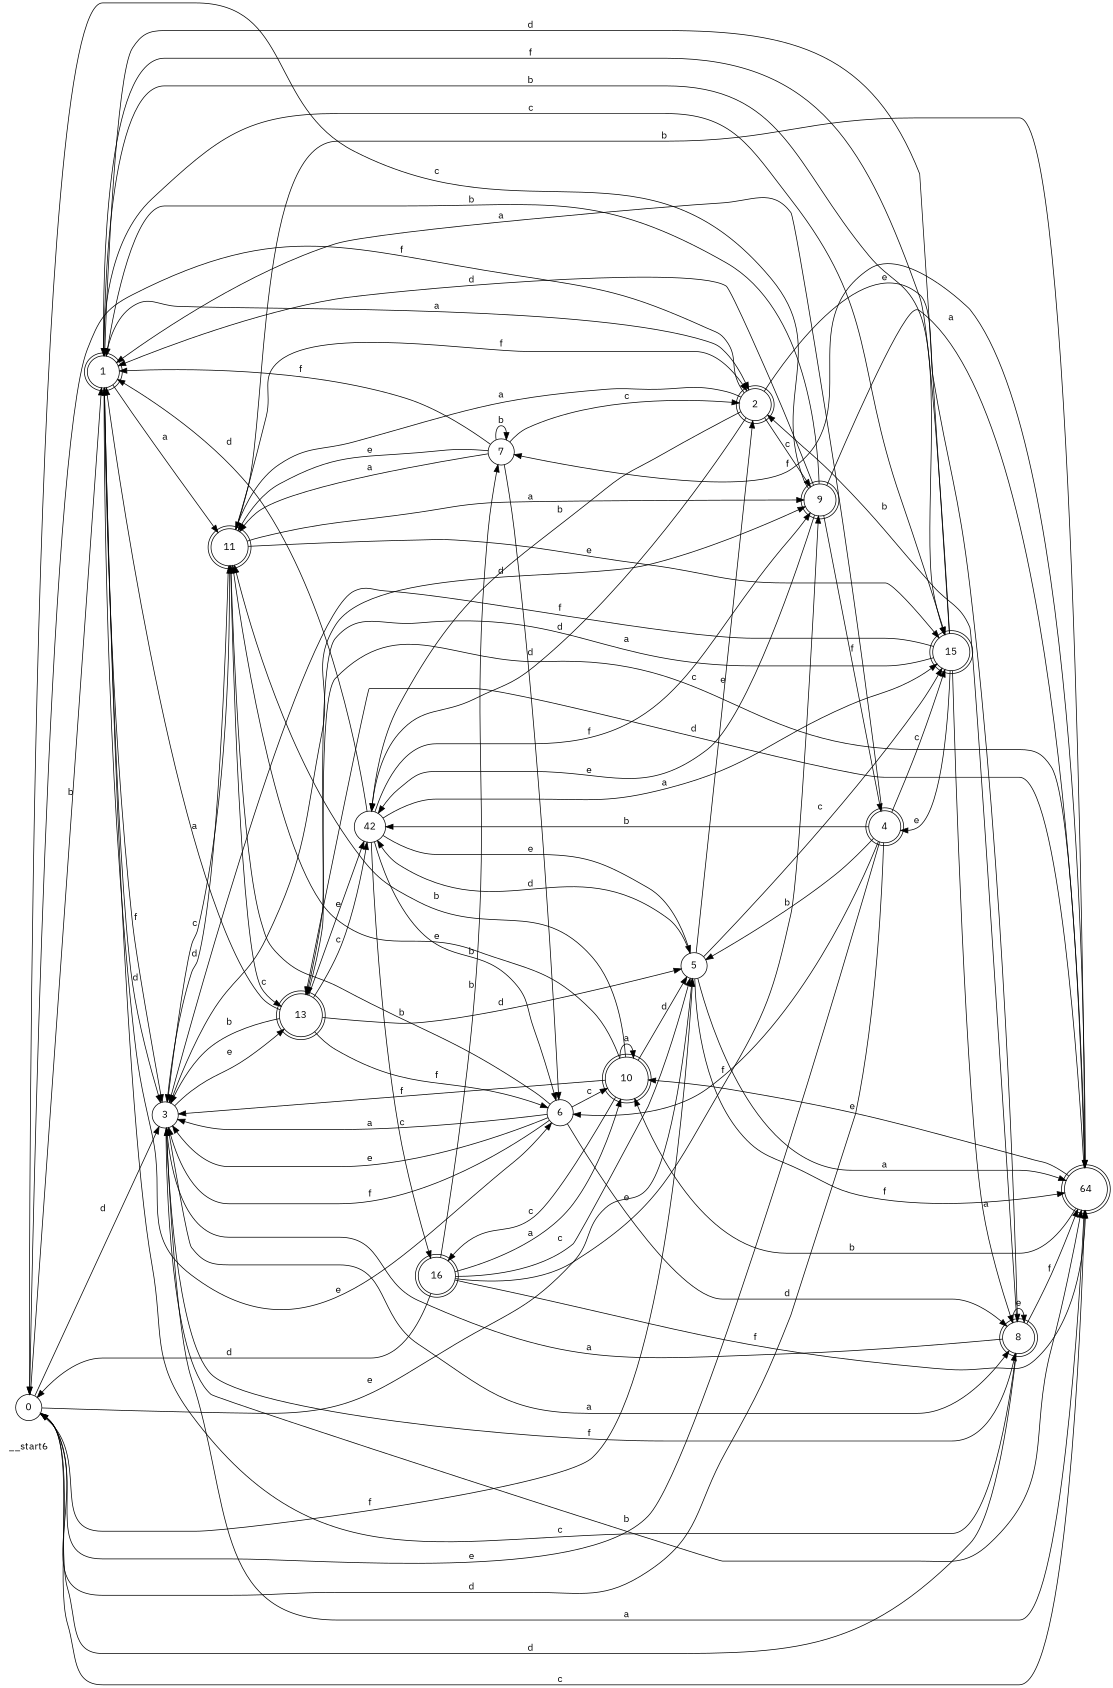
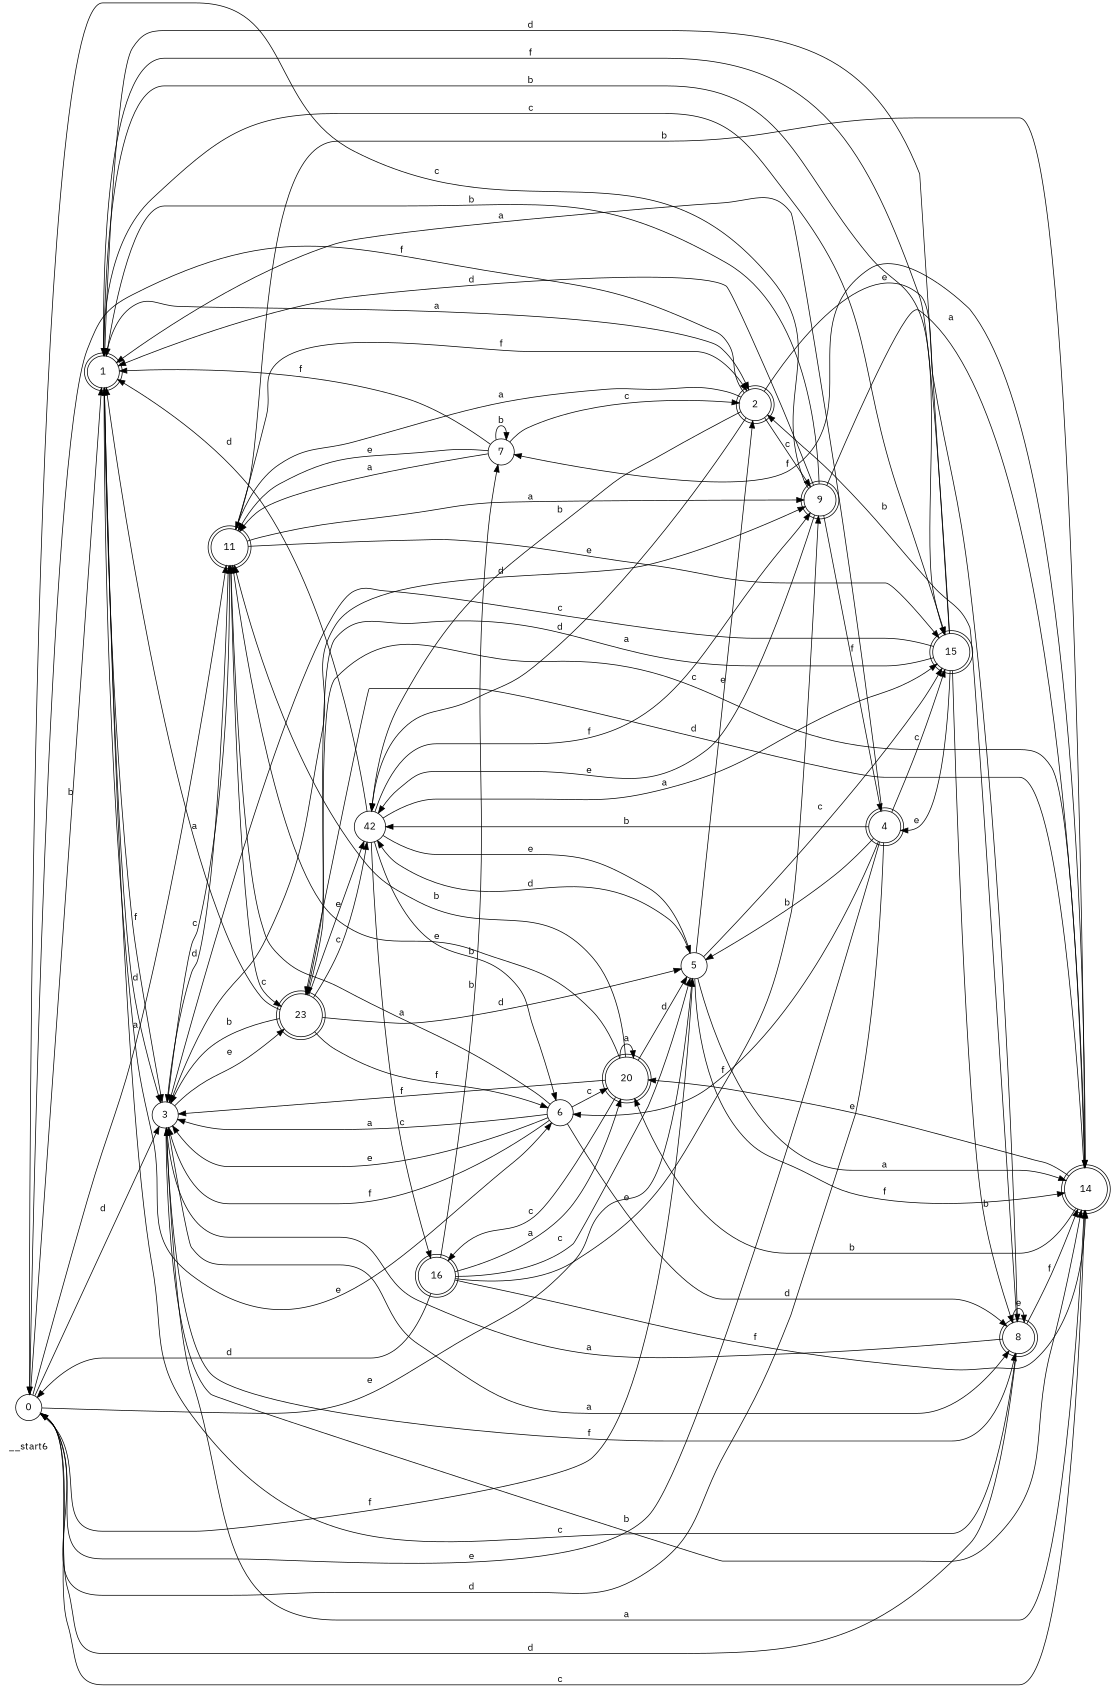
(163, 456) -> (149, 989)
(560, 608) -> (560, 608)
(538, 778) -> none
(402, 1013) -> (402, 1013)
(301, 1015) -> (301, 1015)
(627, 1079) -> (627, 1079)
(1086, 1189) -> (1086, 1189)
(986, 1204) -> (986, 1204)
